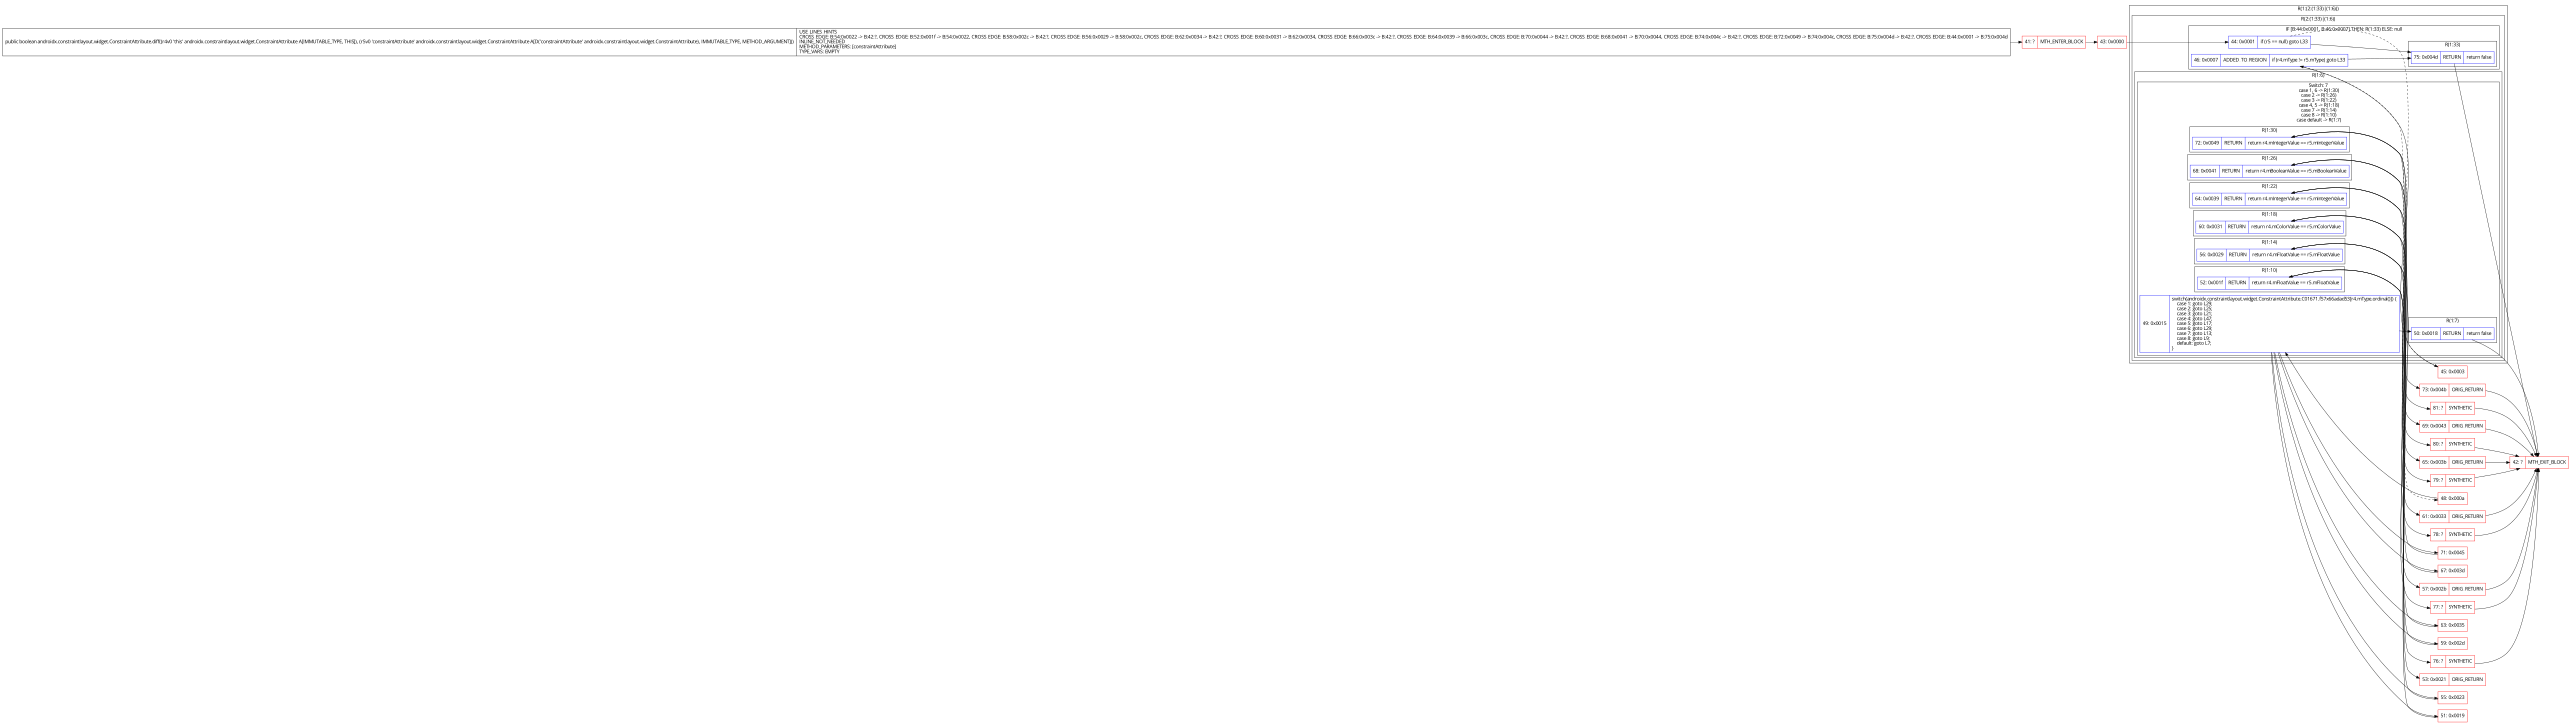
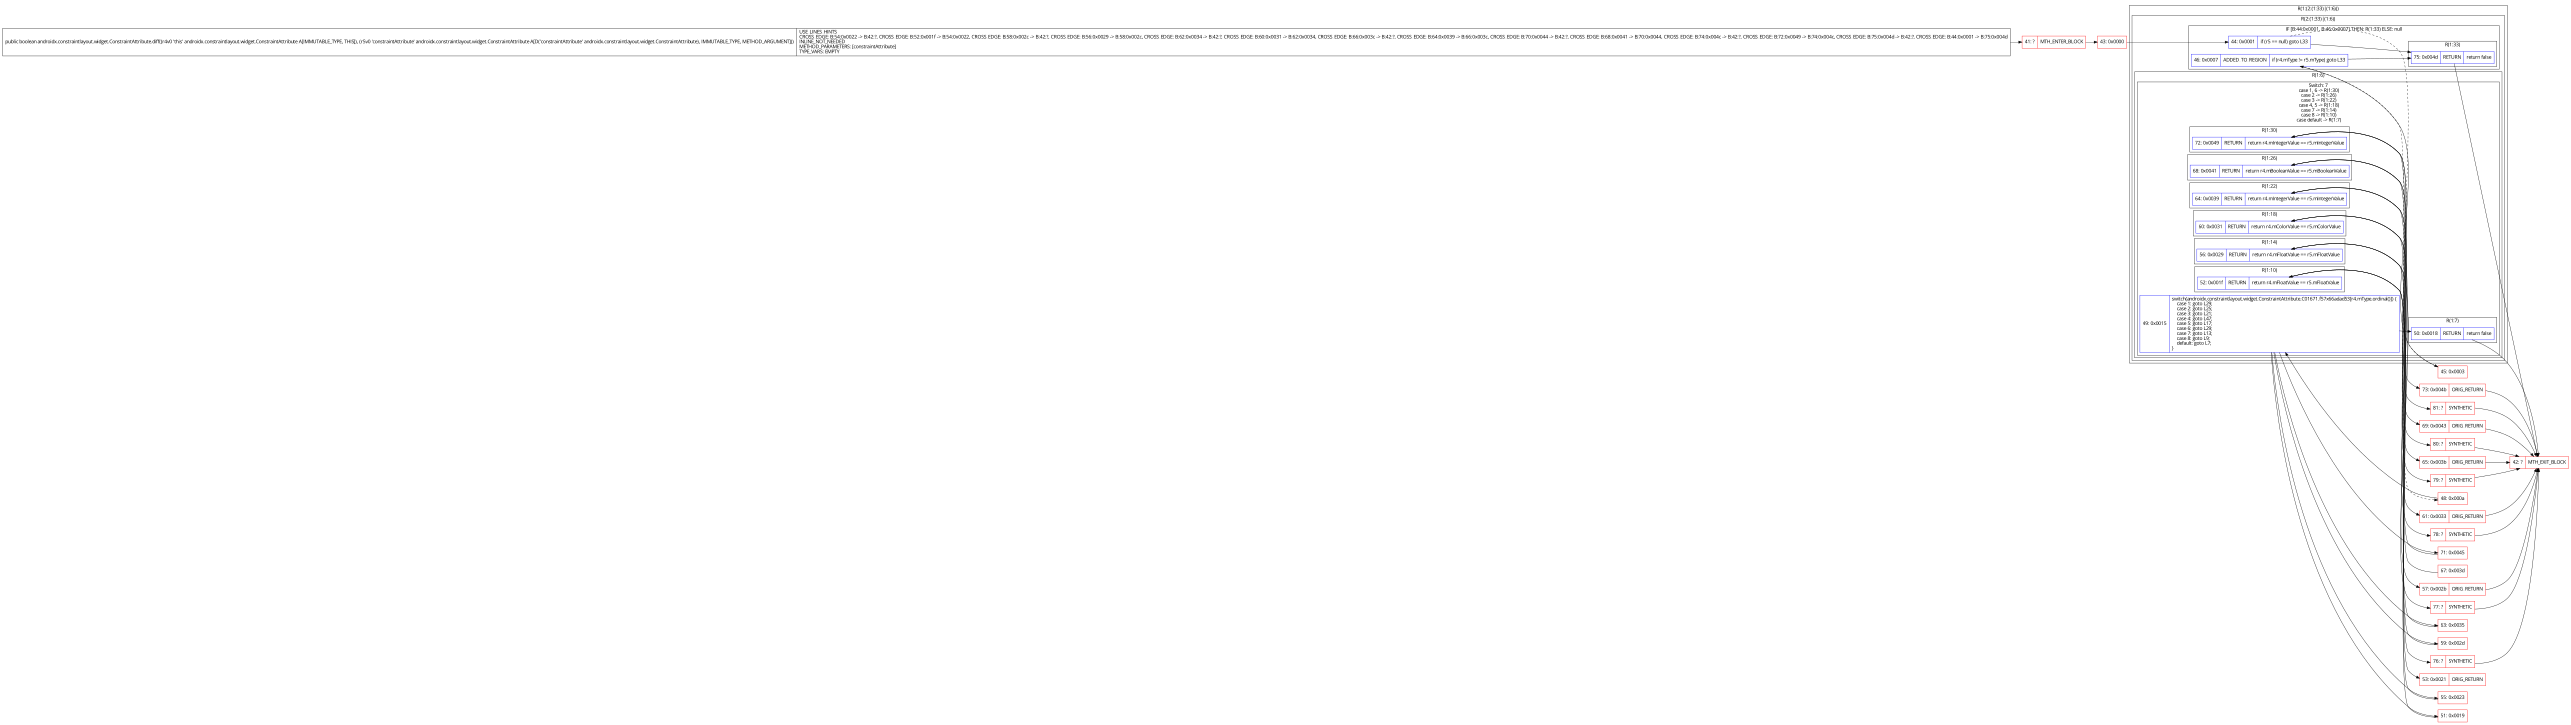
(2335, 479) -> none
